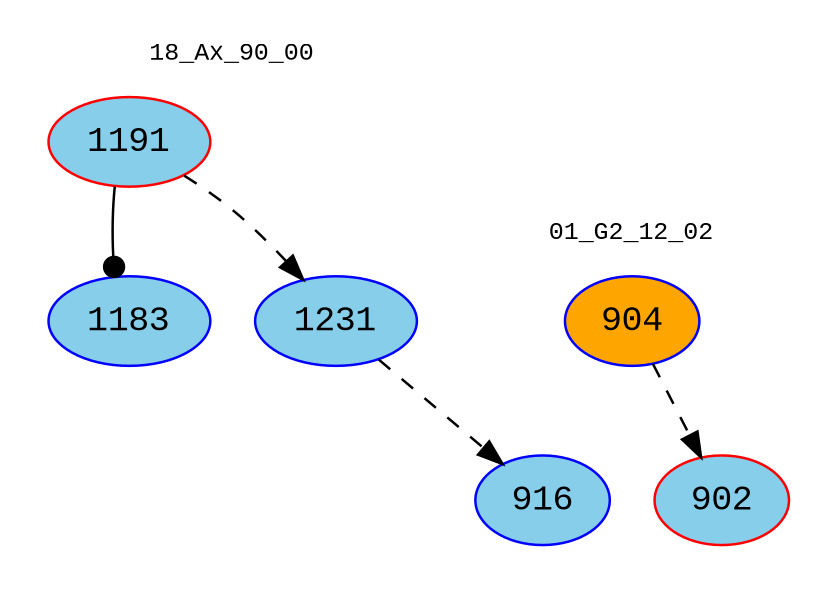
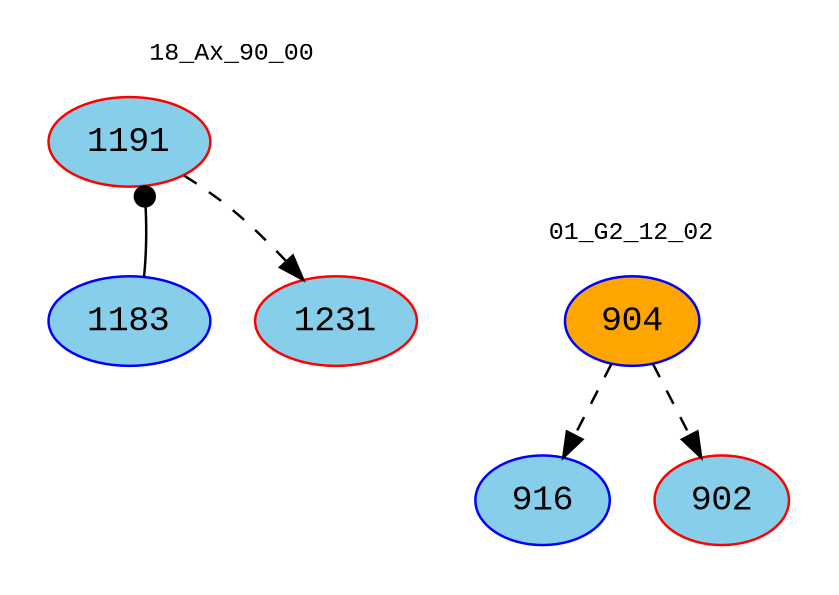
(113, 221) -> (146, 242)
(336, 321) -> (336, 321)
(431, 404) -> (593, 400)
